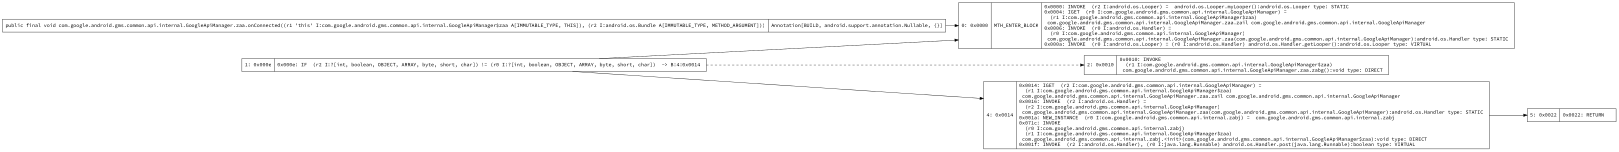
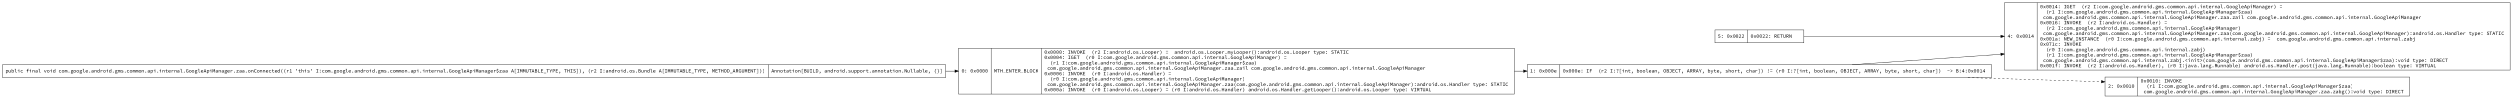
(777, 49) -> (1519, 71)
(1506, 115) -> (1902, 36)
